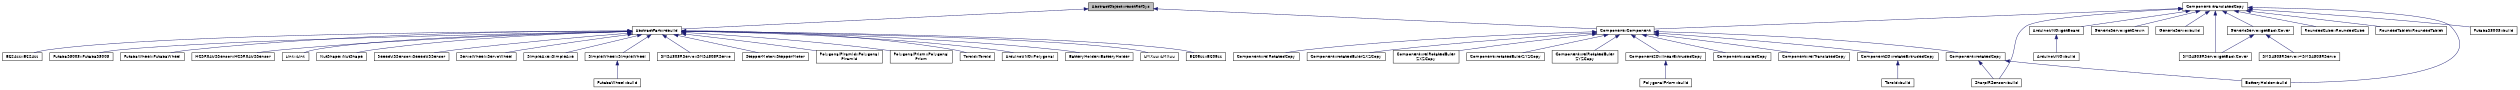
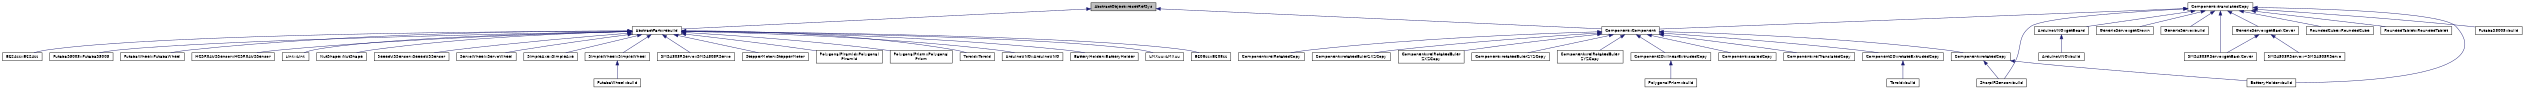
(1030, 57) -> (1033, 57)
